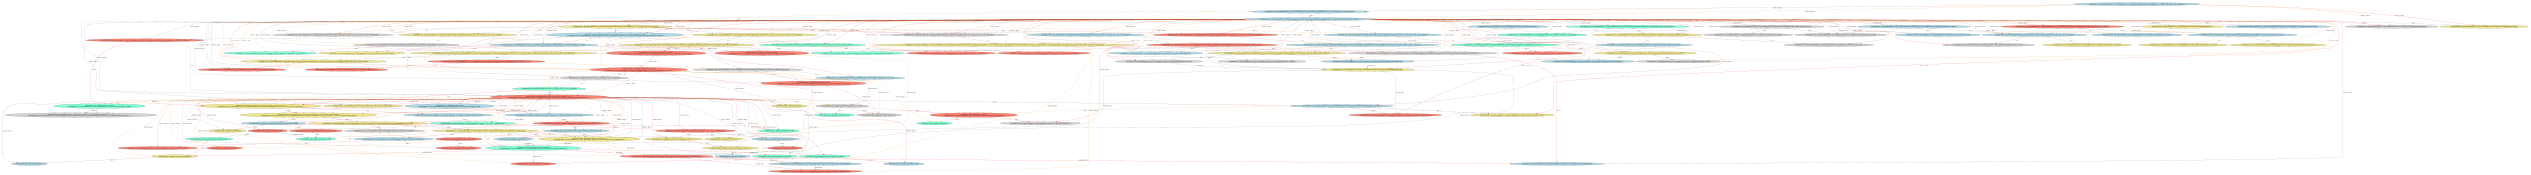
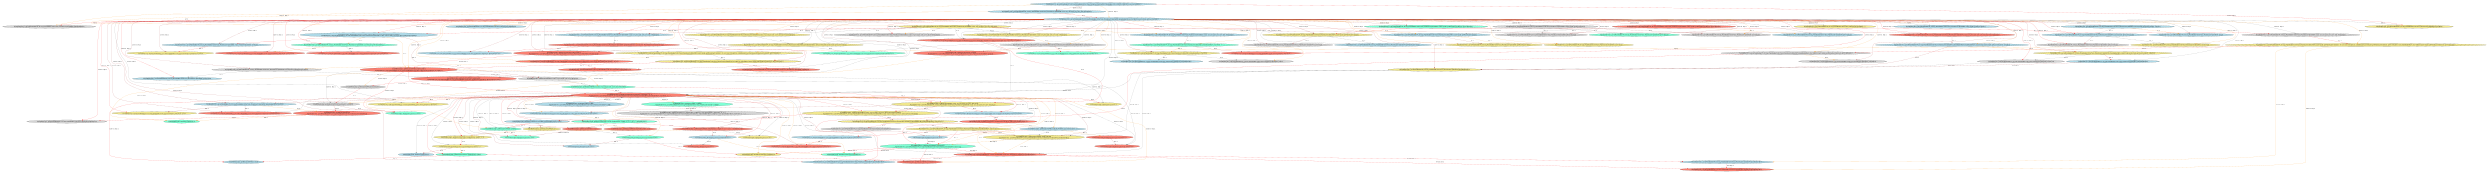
(860, 110) -> (348, 95)
(316, 135) -> (510, 133)
(224, 148) -> none
(101, 160) -> (611, 142)
